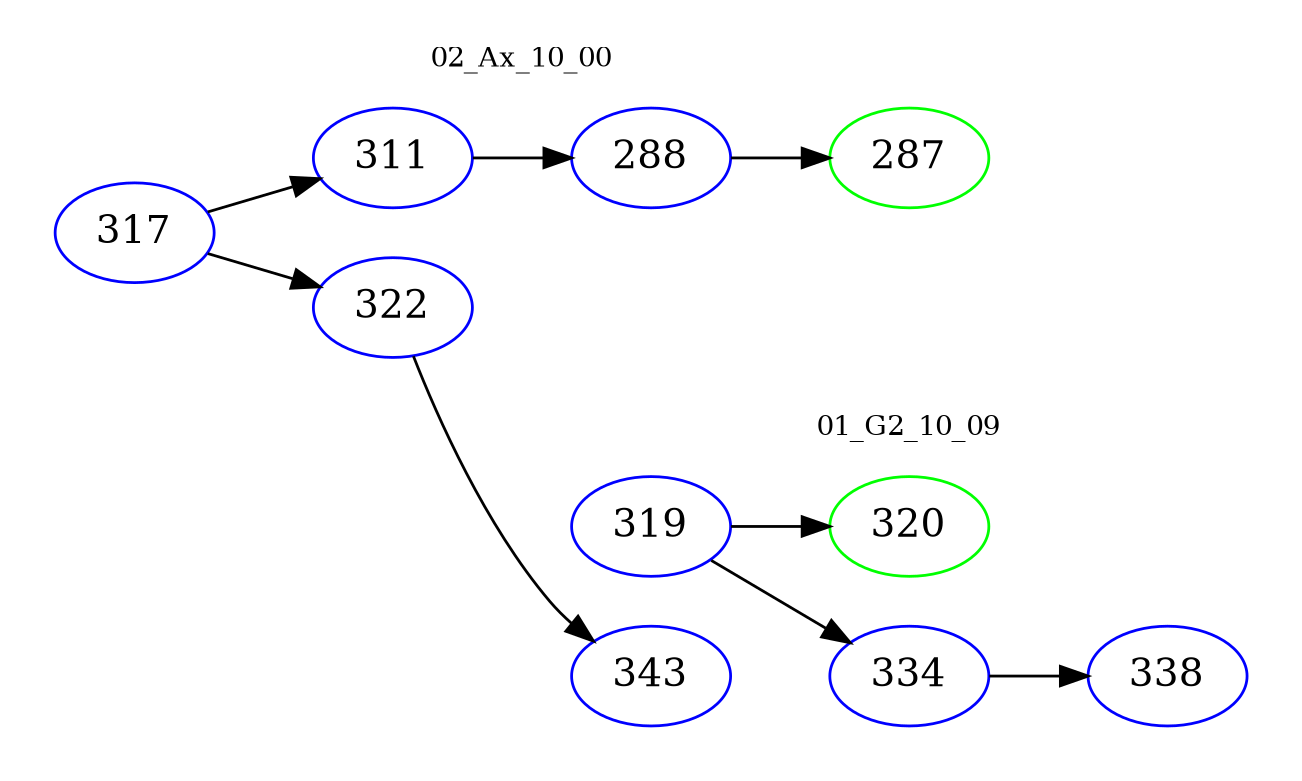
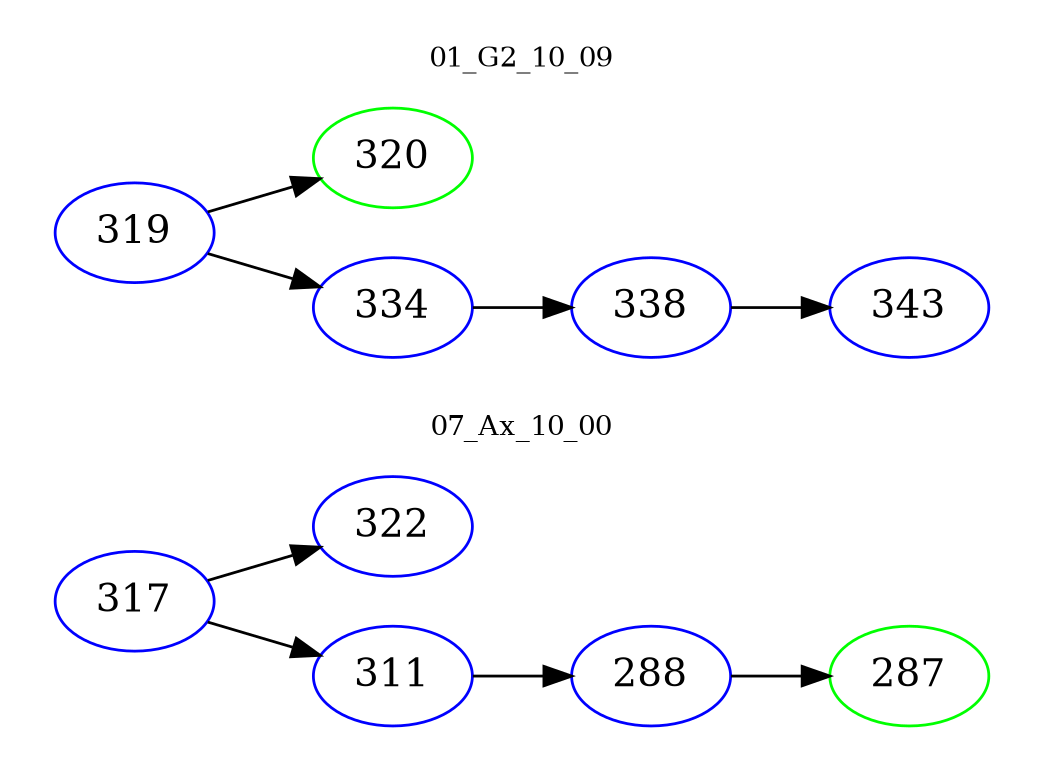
(522, 60) -> (522, 428)
(480, 498) -> (766, 308)
